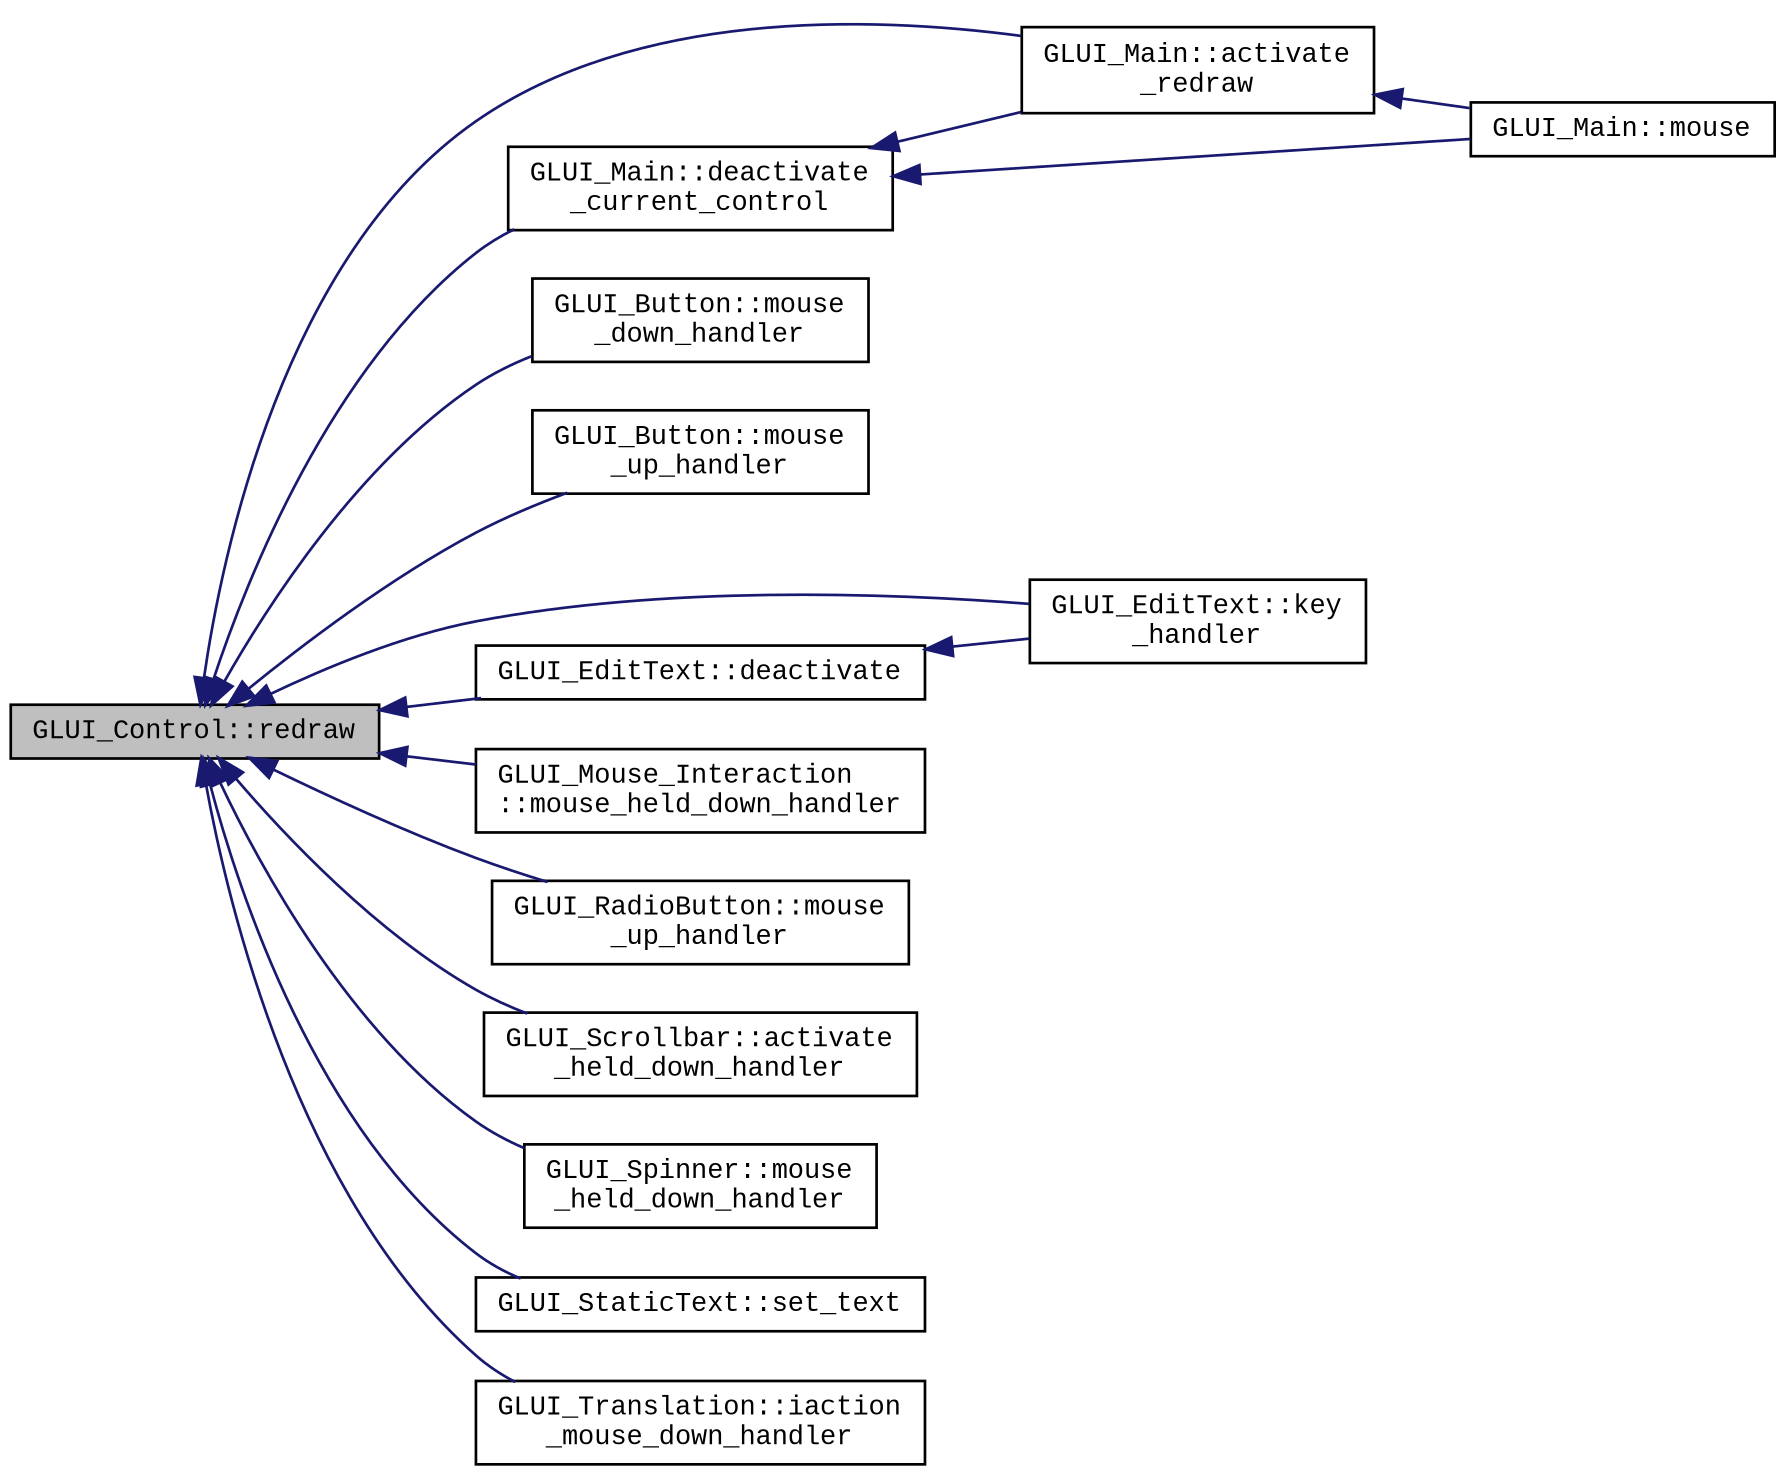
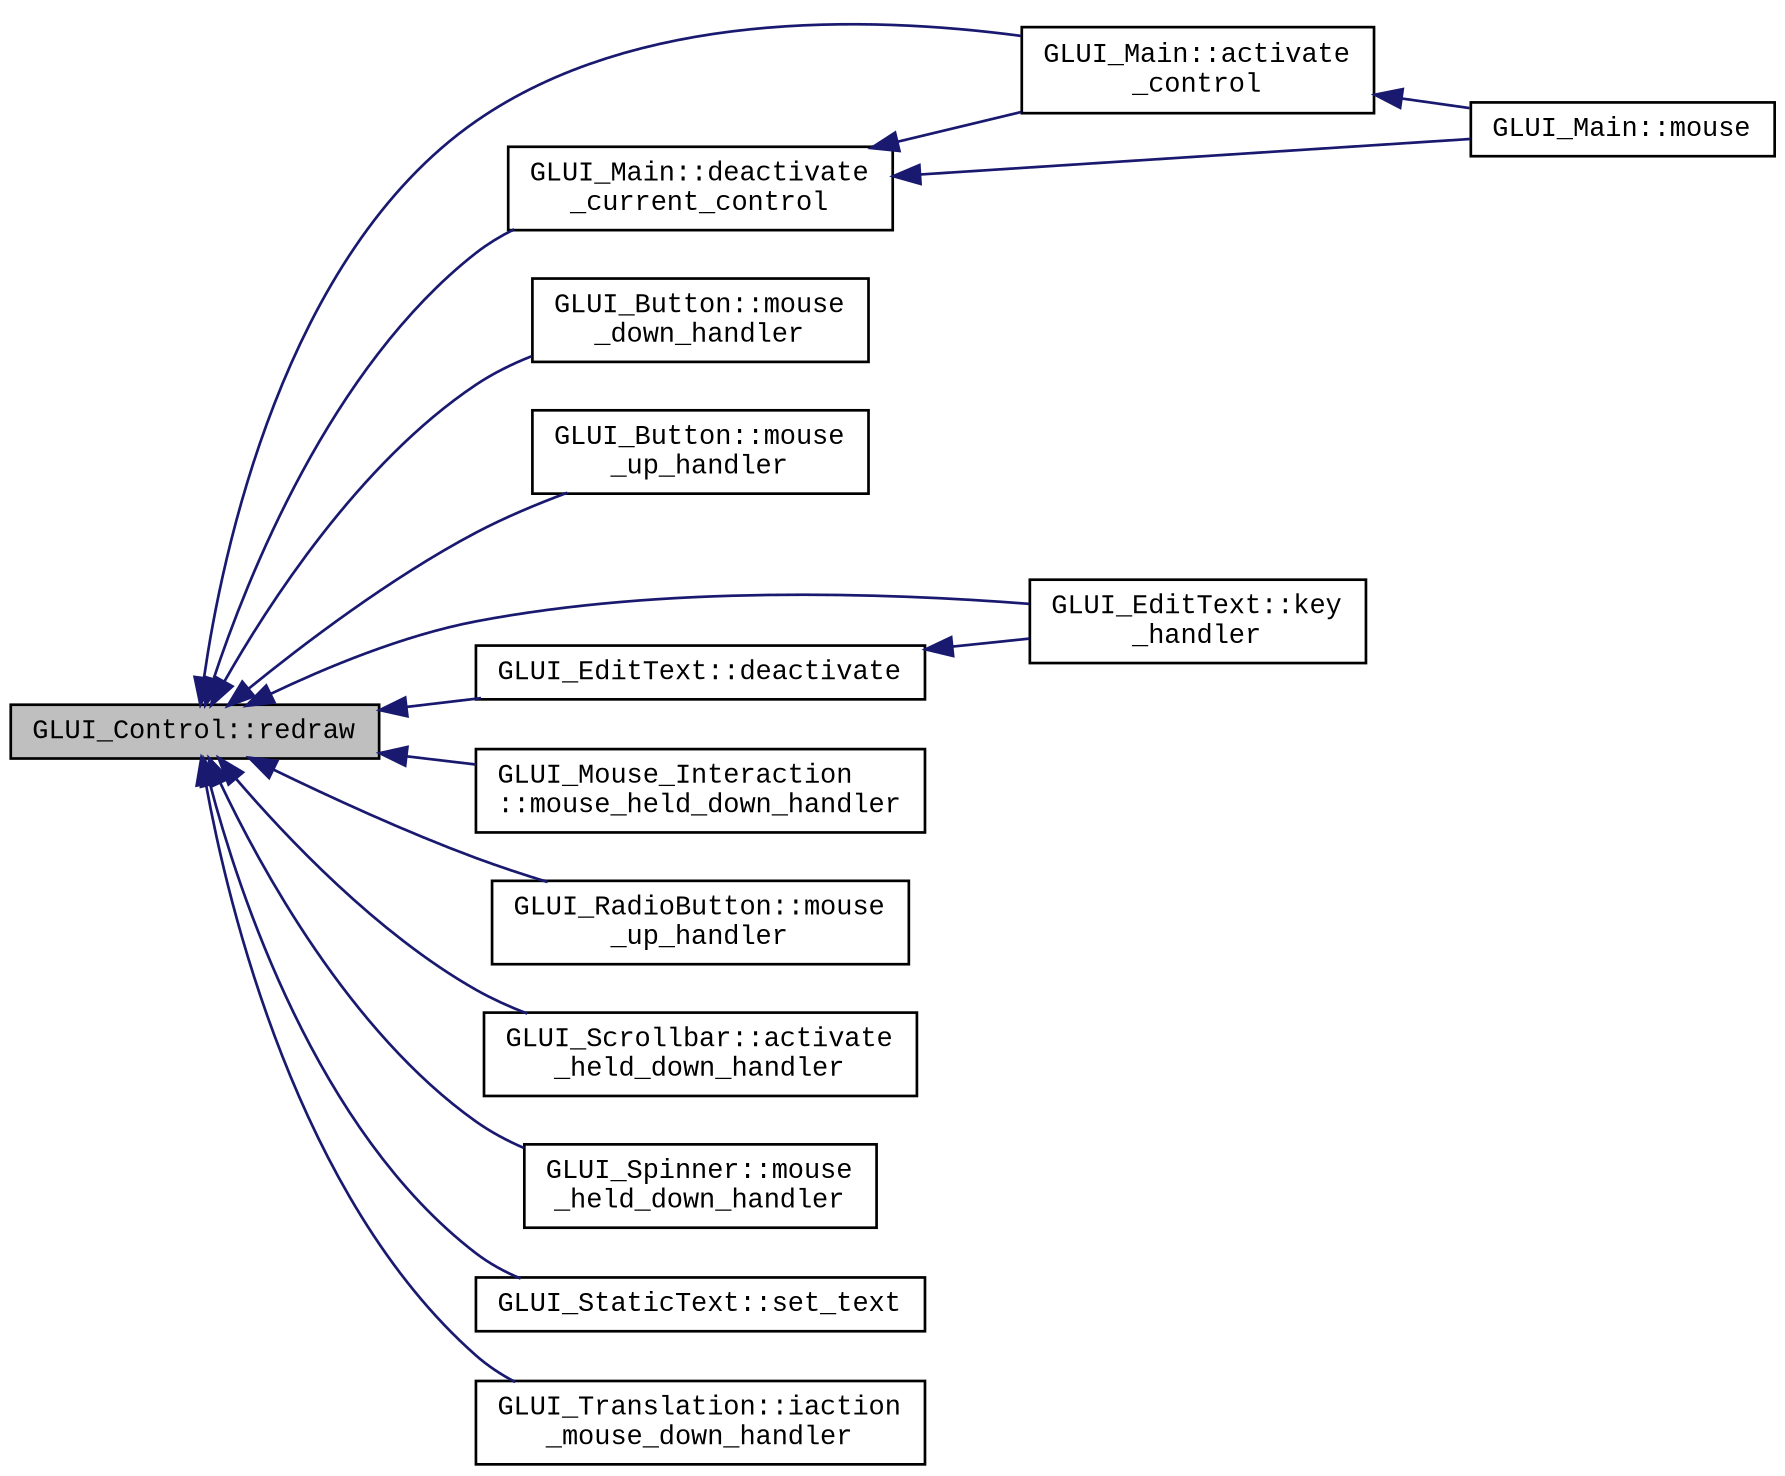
(1198, 70) -> (1198, 70)
